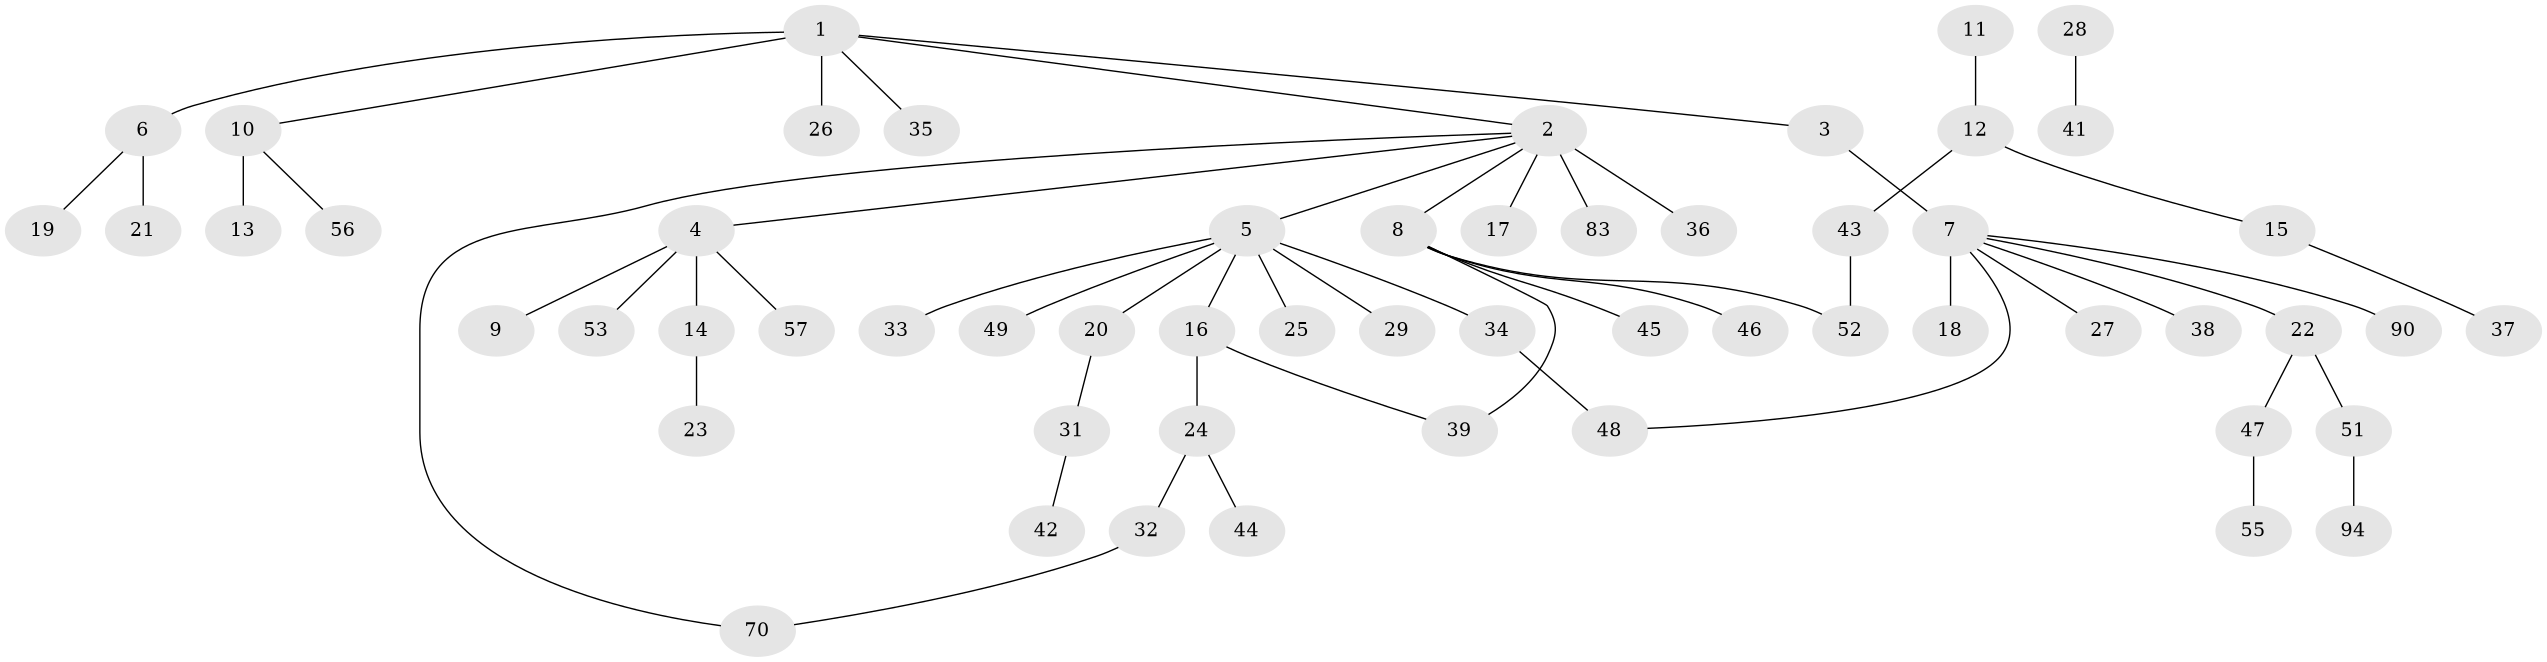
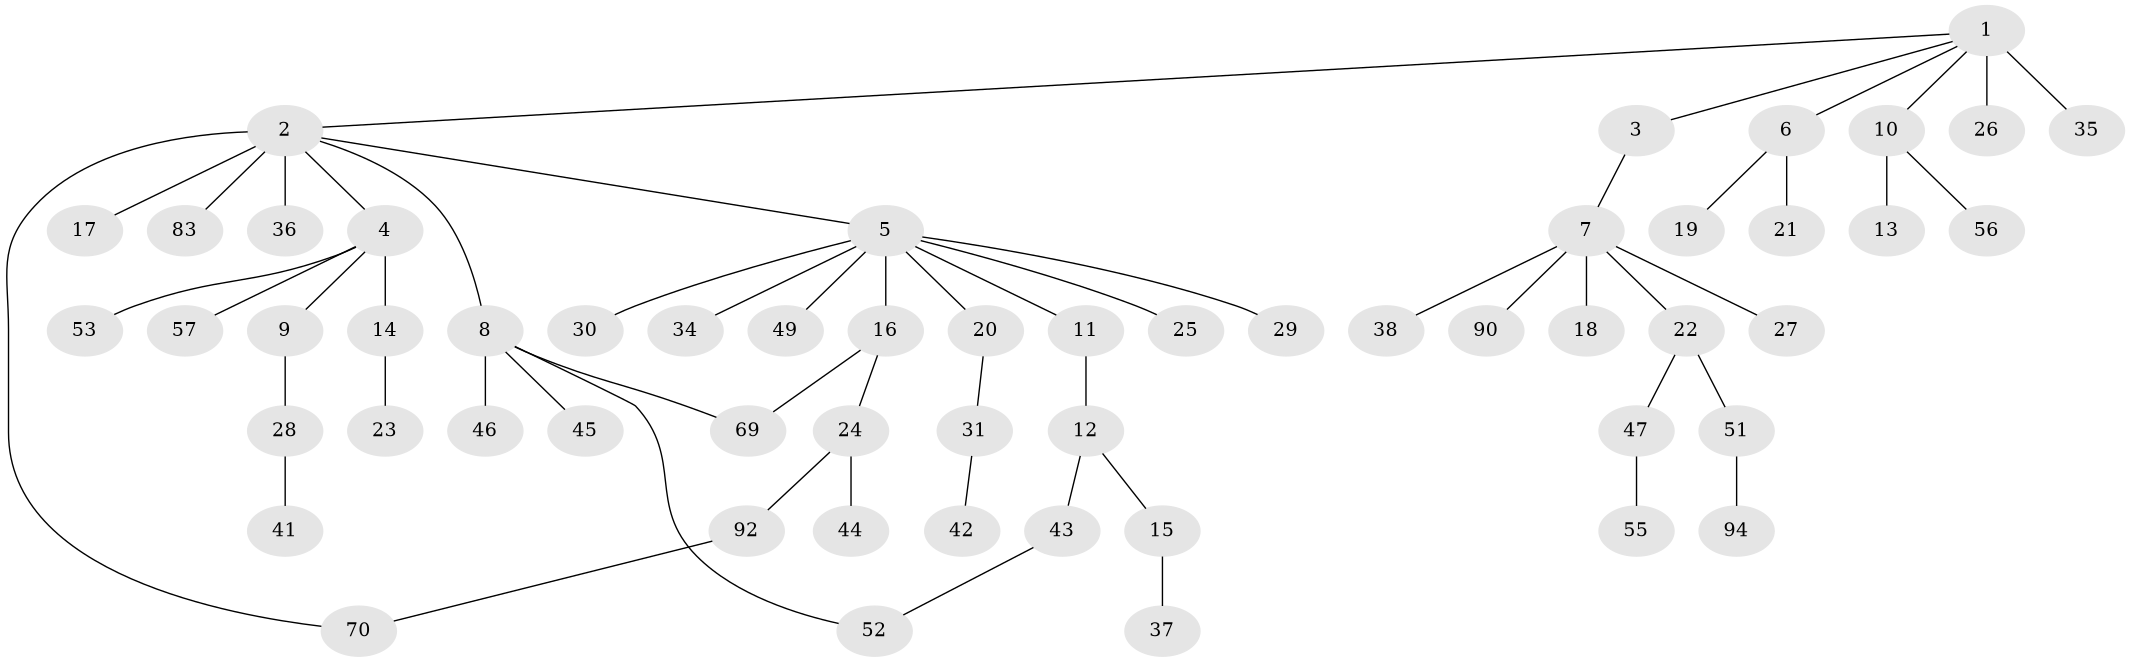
none -> (986, 281)
(897, 331) -> (585, 331)
none -> (285, 381)
(1460, 431) -> (748, 431)
(1610, 431) -> none
(1147, 531) -> (747, 531)
